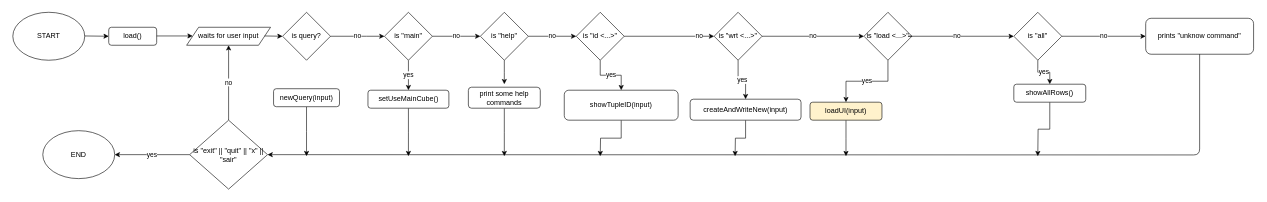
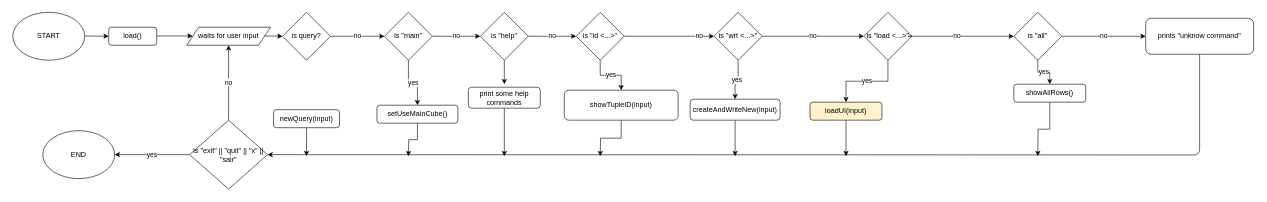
(306, 98) -> (306, 119)
(408, 99) -> (417, 114)
(746, 110) -> (735, 110)
